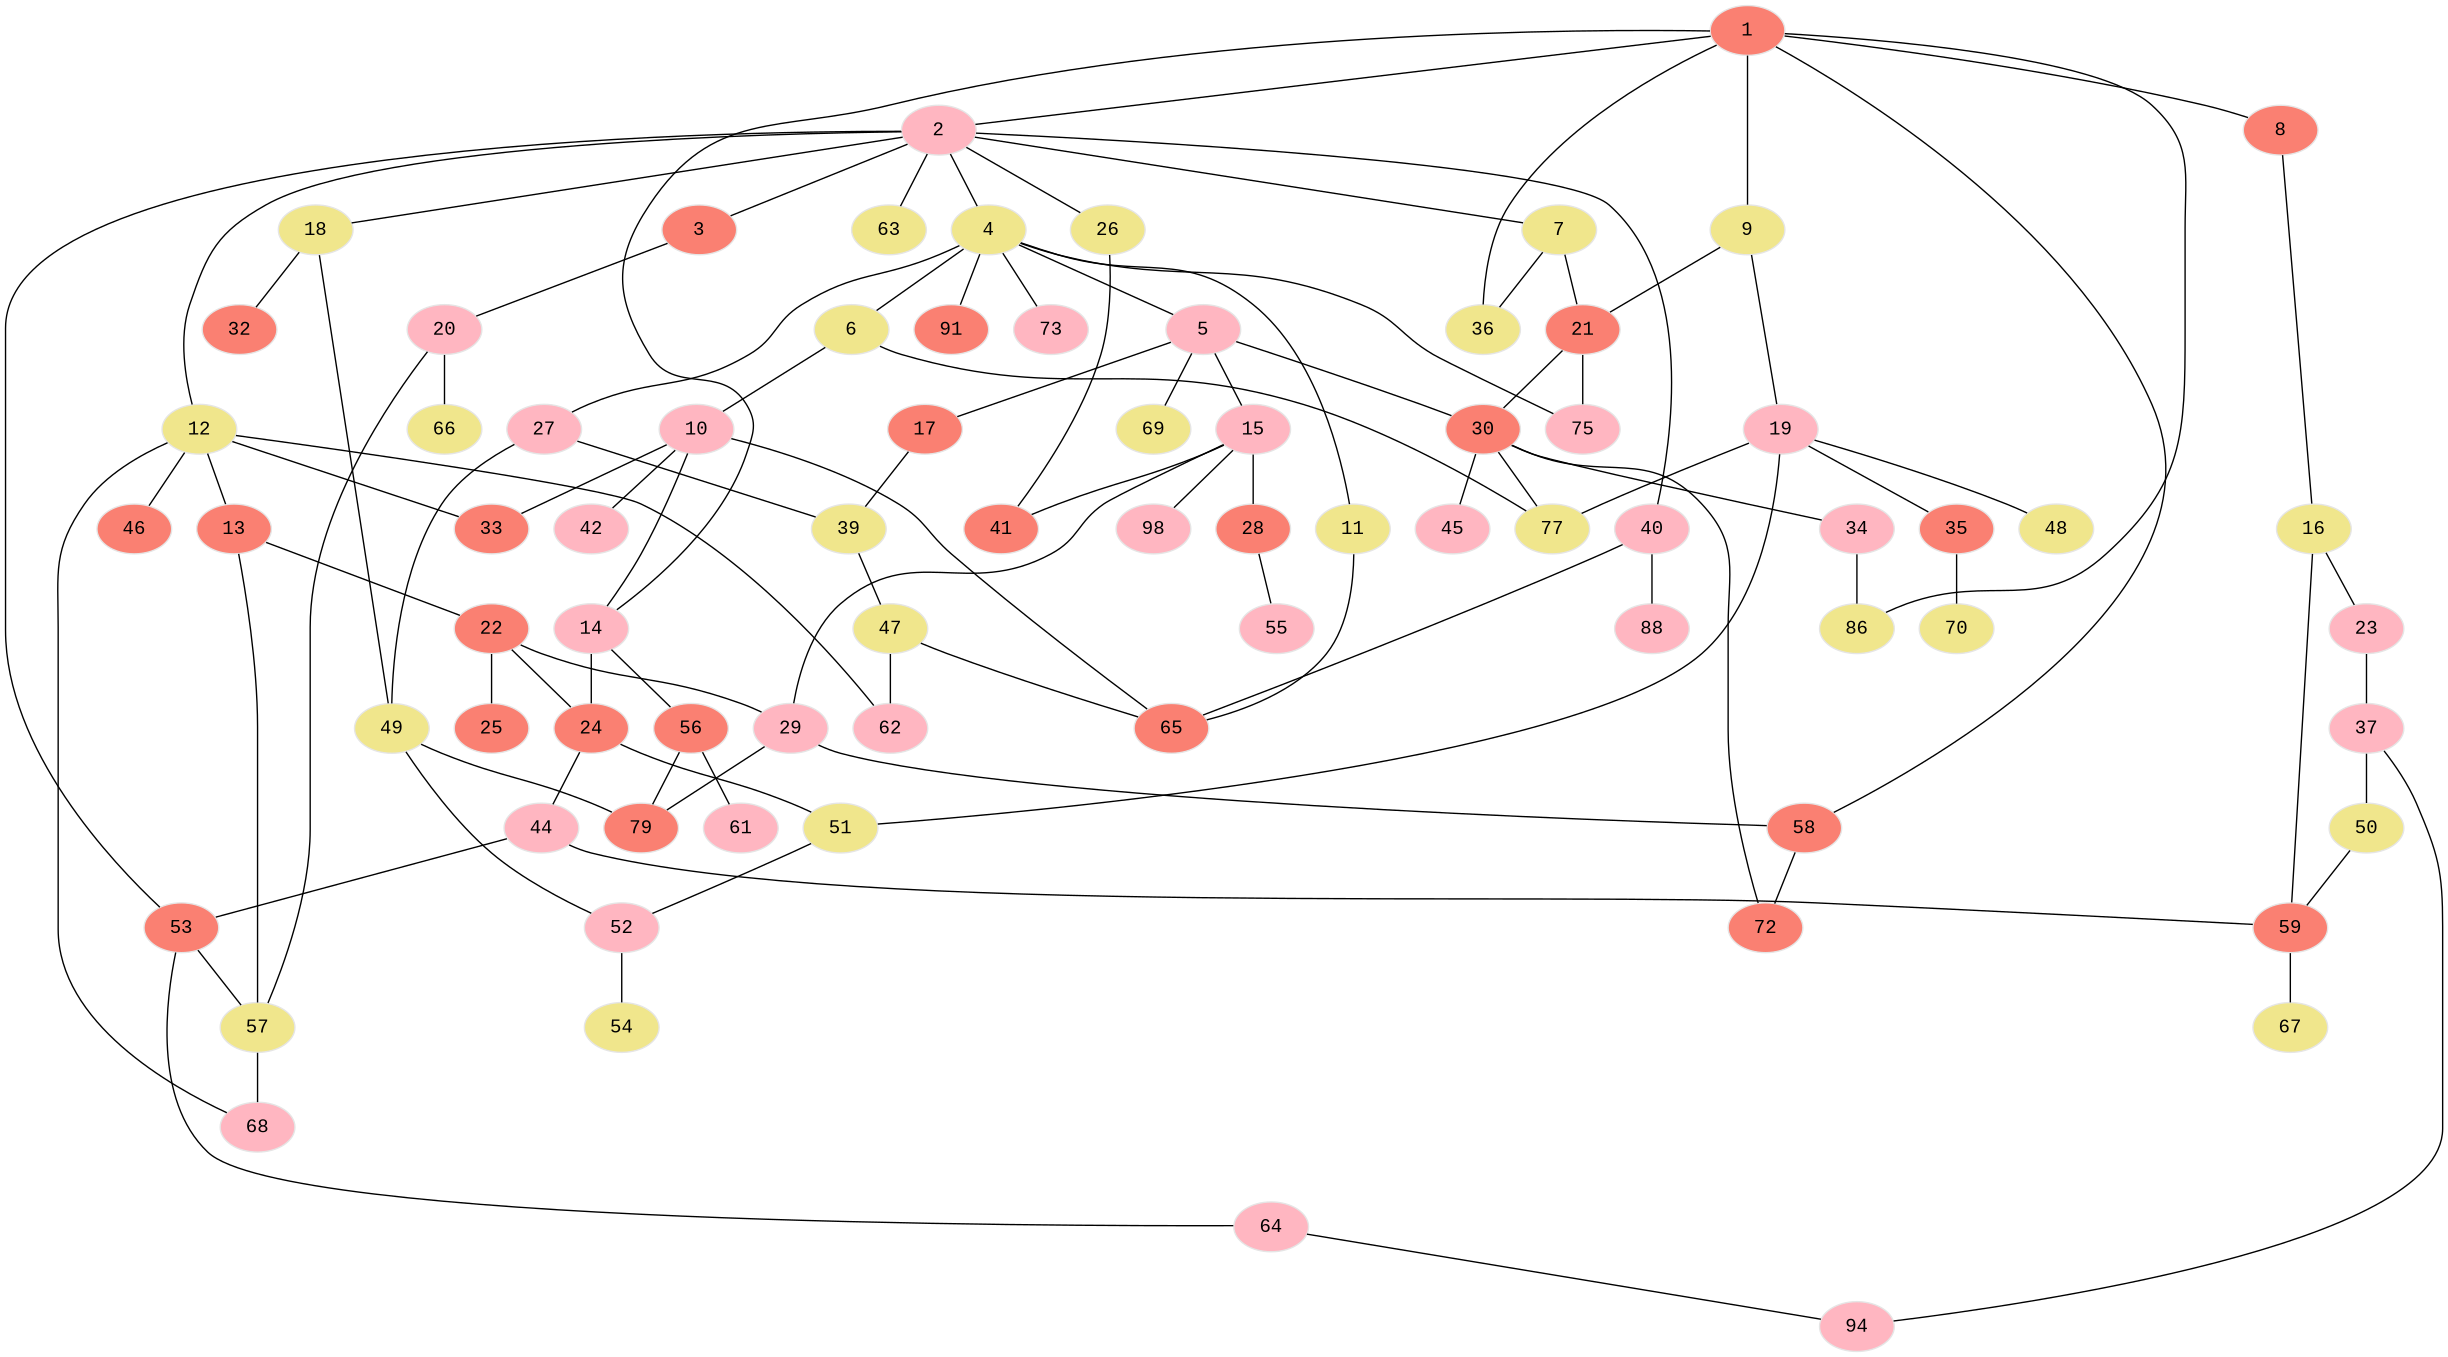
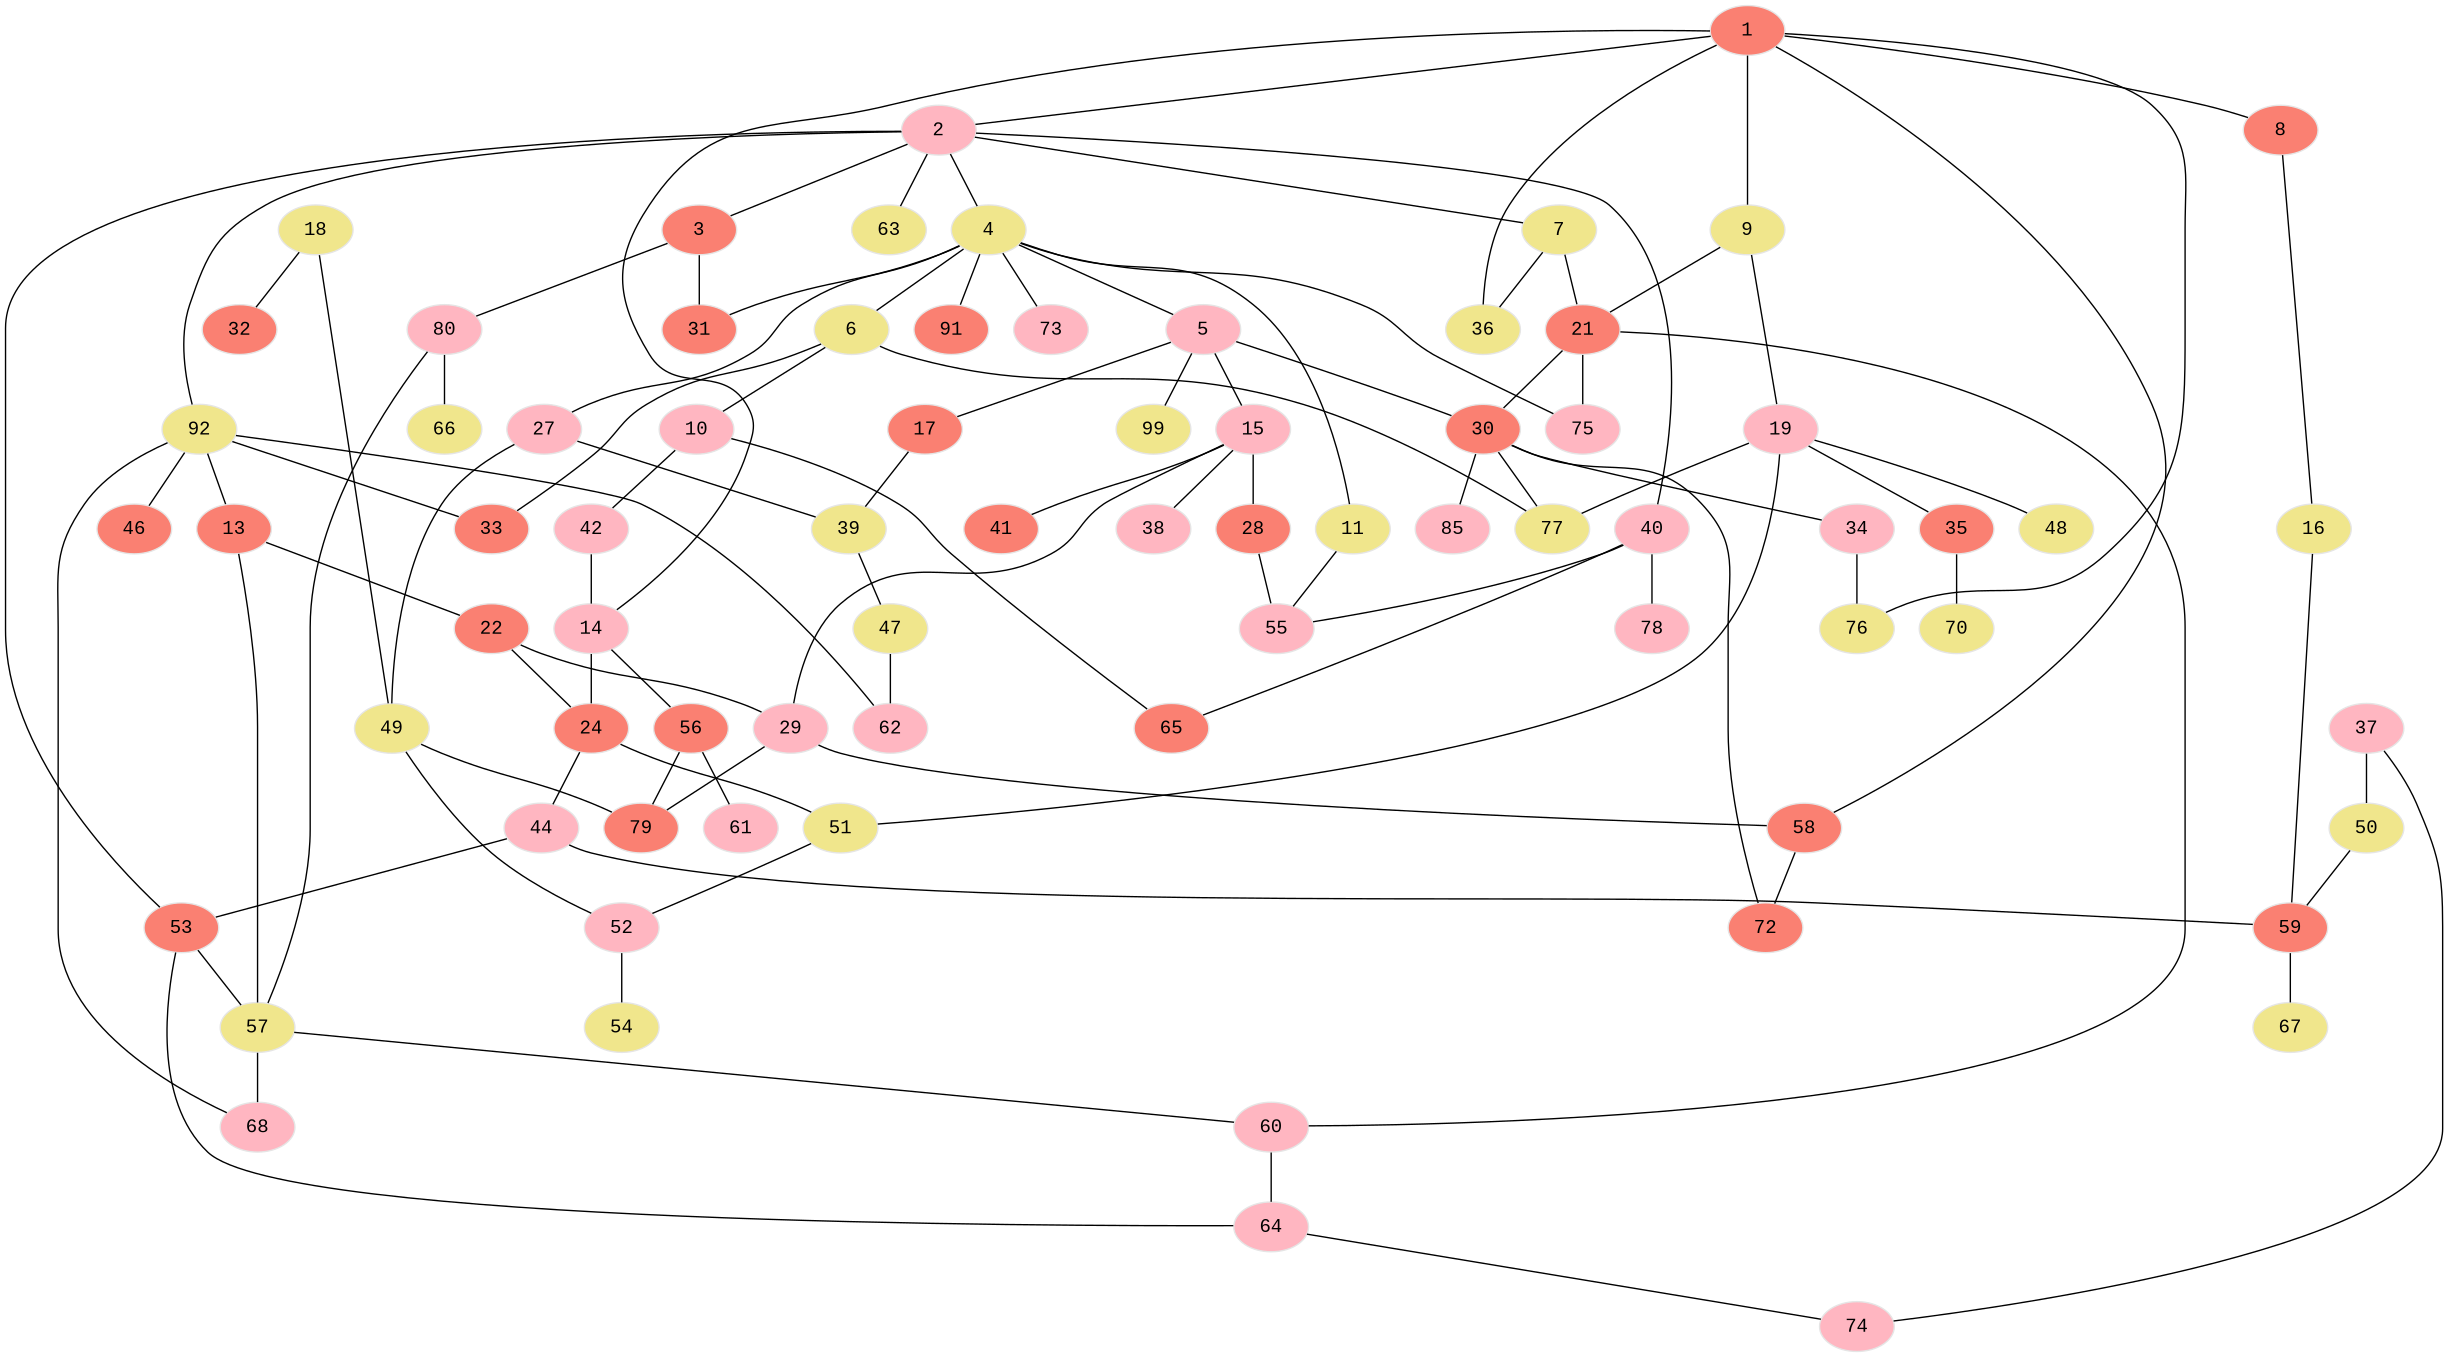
(627, 180) -> none
(1108, 230) -> none
(444, 330) -> (444, 330)
none -> (699, 330)
(199, 429) -> (199, 429)
(1153, 429) -> (1153, 429)
(594, 479) -> (654, 400)
(1153, 529) -> (1153, 529)
(1453, 529) -> (1453, 529)
(652, 532) -> (591, 579)
none -> (1470, 591)
(1652, 629) -> (1652, 629)
(1857, 629) -> (1857, 629)
(2366, 629) -> none
(1323, 657) -> (1315, 579)
(1029, 682) -> none
(492, 728) -> none
none -> (1271, 1127)
(1857, 1327) -> (1857, 1327)
